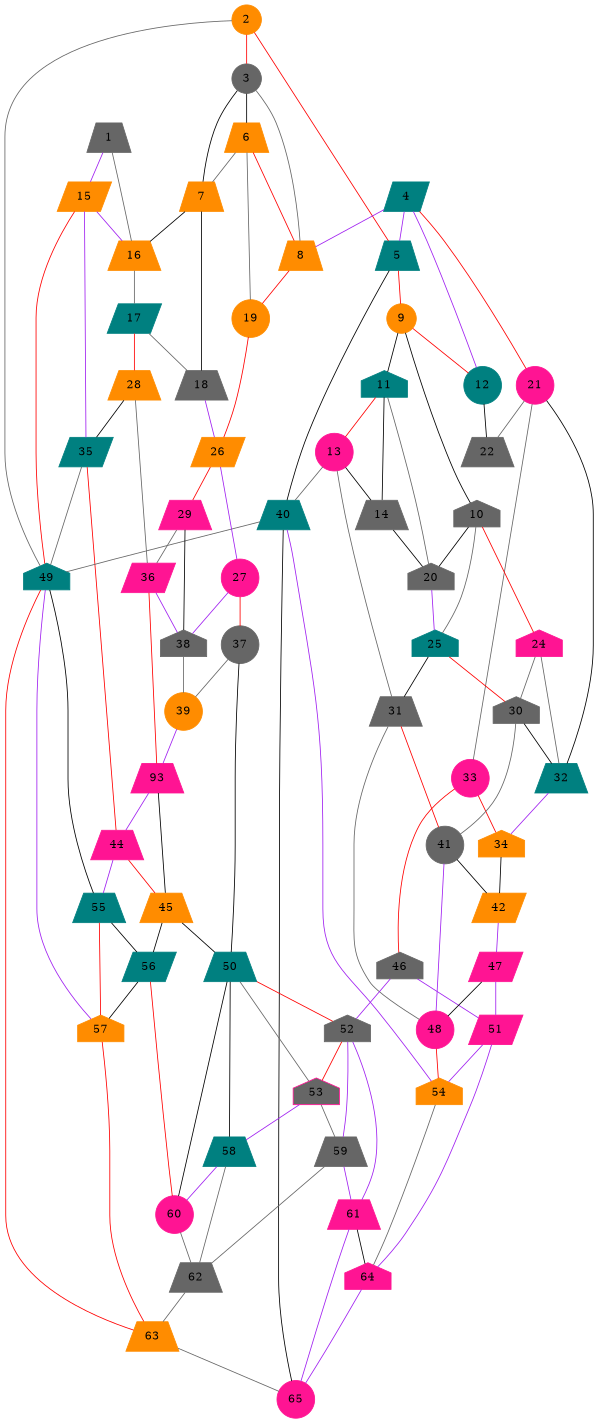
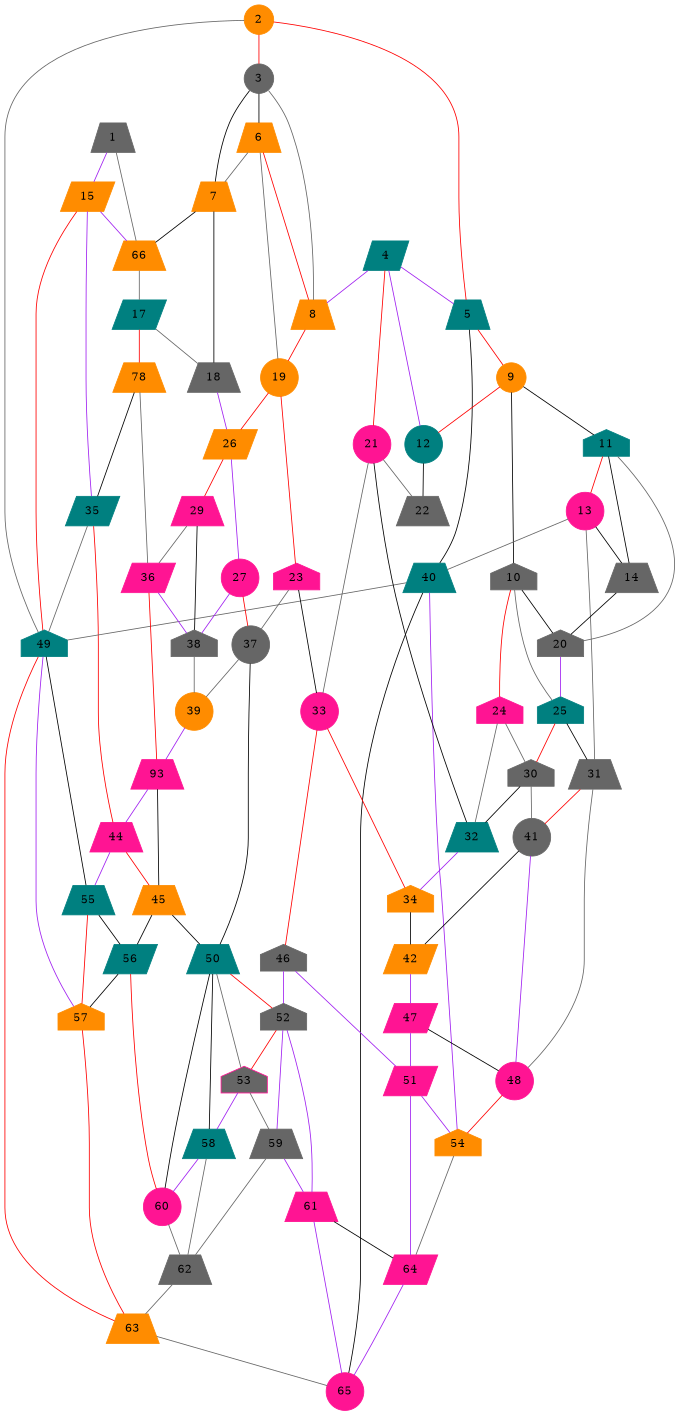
(134, 256) -> (139, 256)
(134, 385) -> (139, 378)
none -> (297, 578)
(368, 1278) -> (411, 1270)
